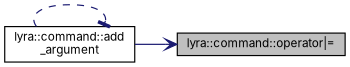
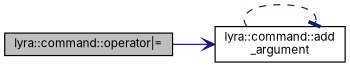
(150, 44) -> (188, 44)
